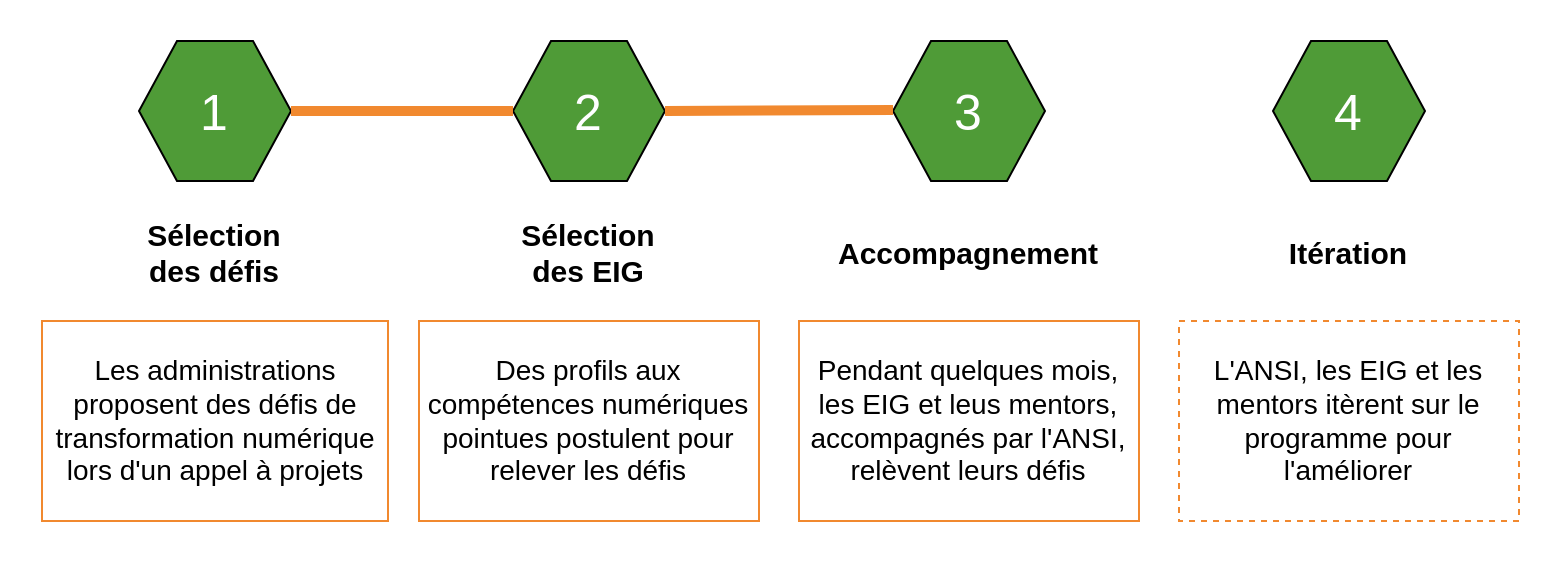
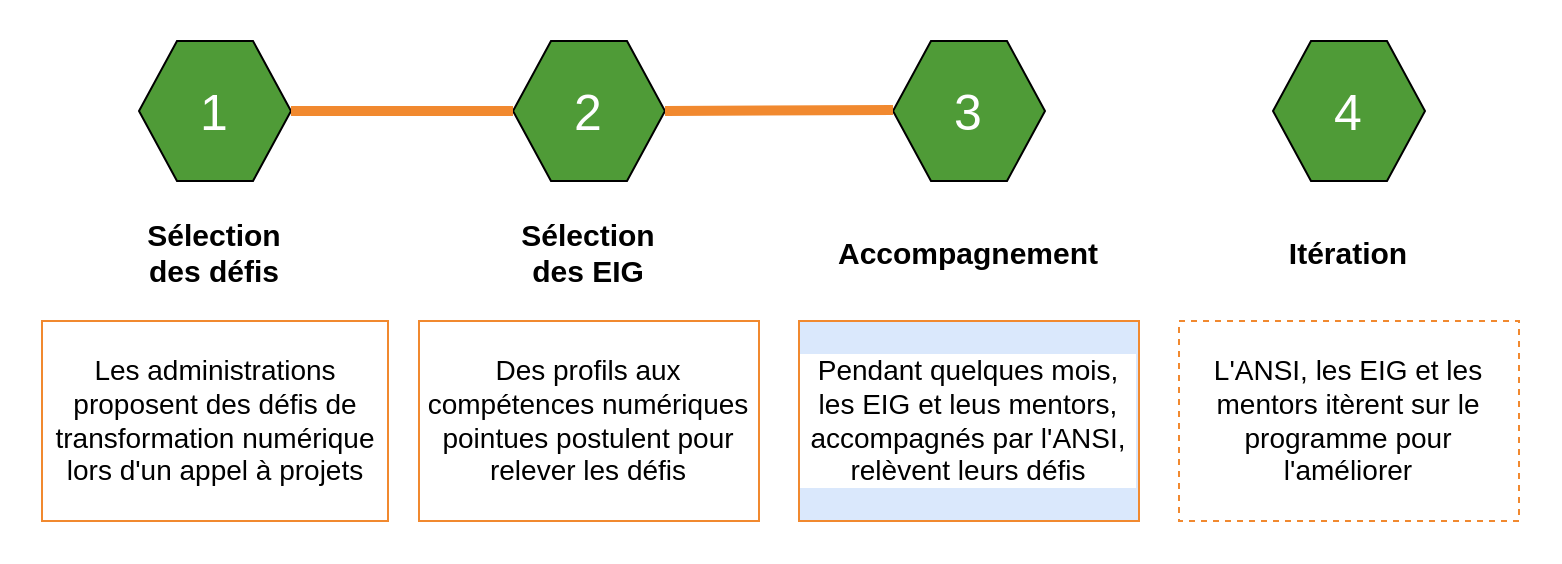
(969, 421) -> (969, 421)
